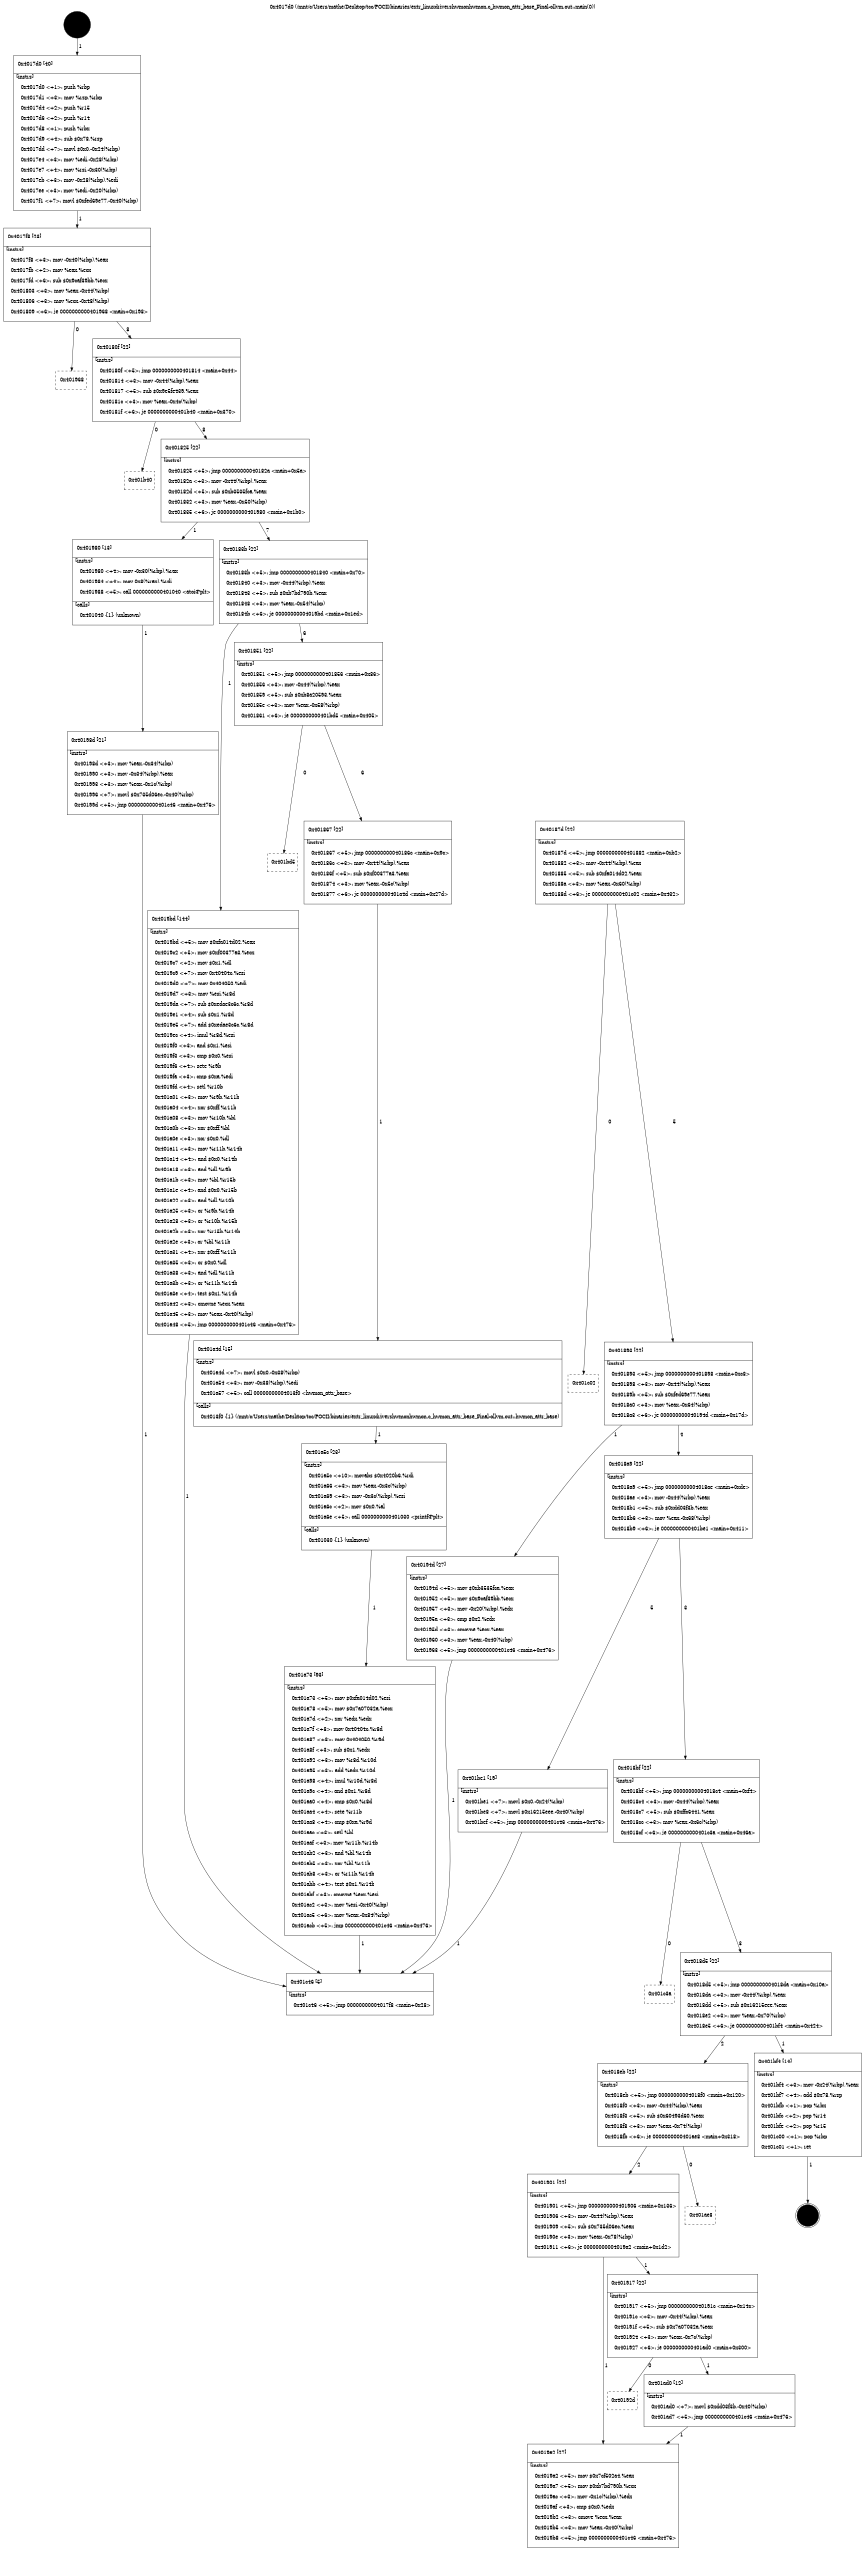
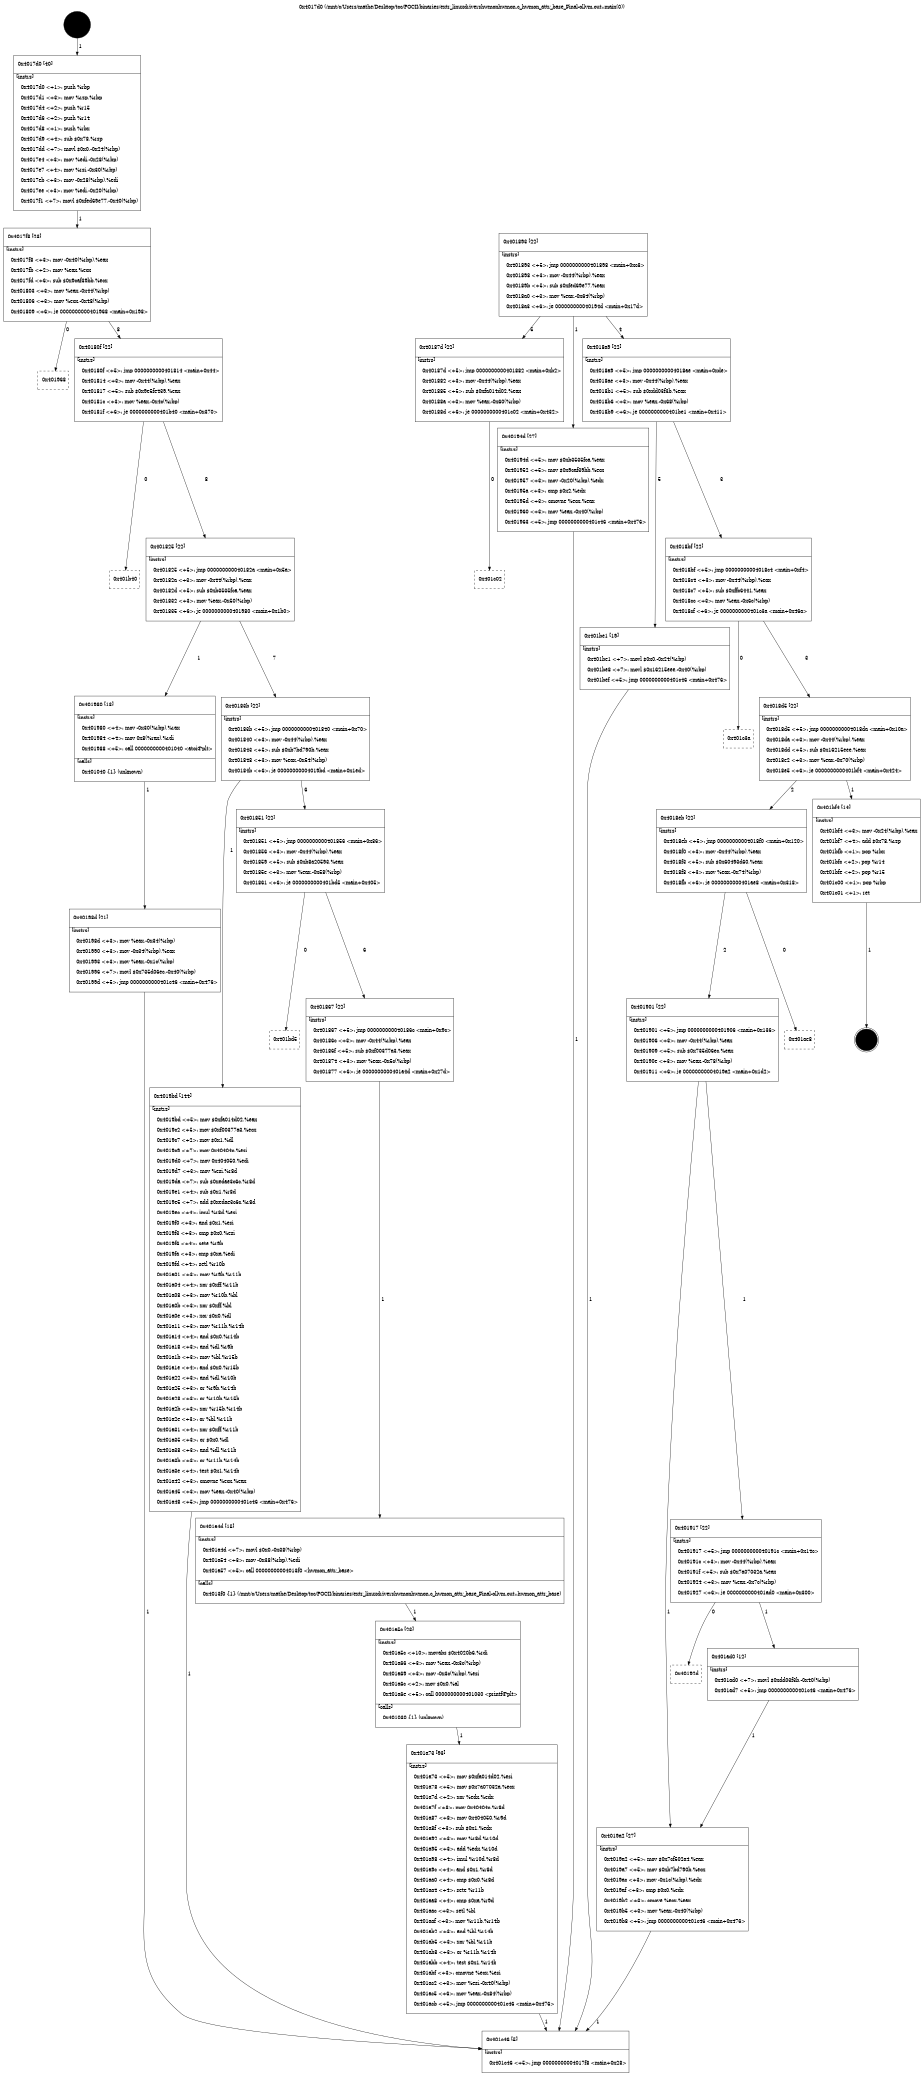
(644, 1121) -> (532, 326)
none -> (623, 1982)
